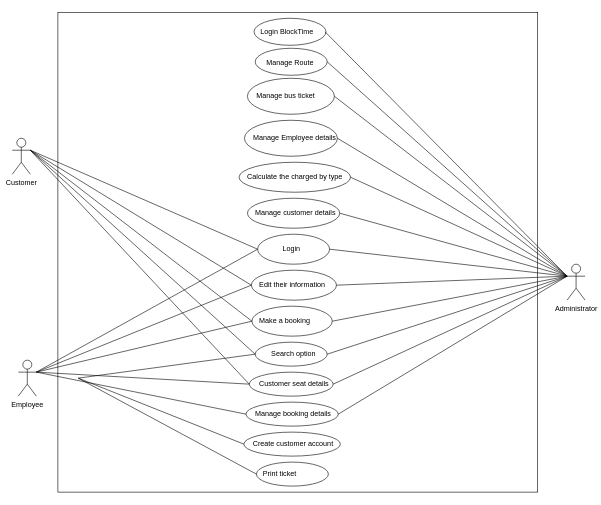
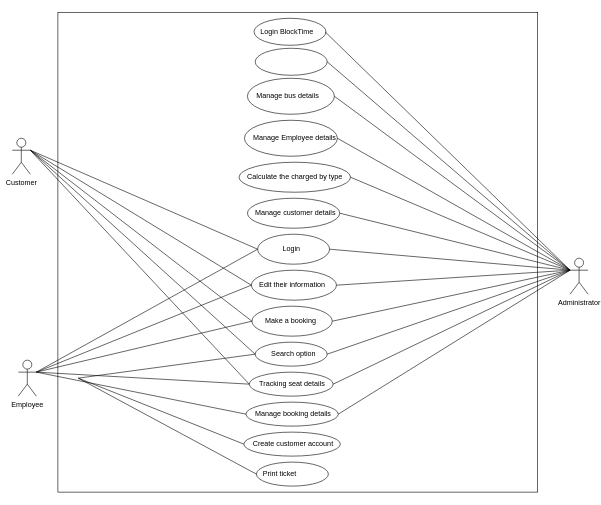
(293, 63) -> none
(286, 96) -> (287, 96)
(576, 282) -> (579, 276)
(288, 321) -> (294, 321)
(298, 384) -> (297, 384)
